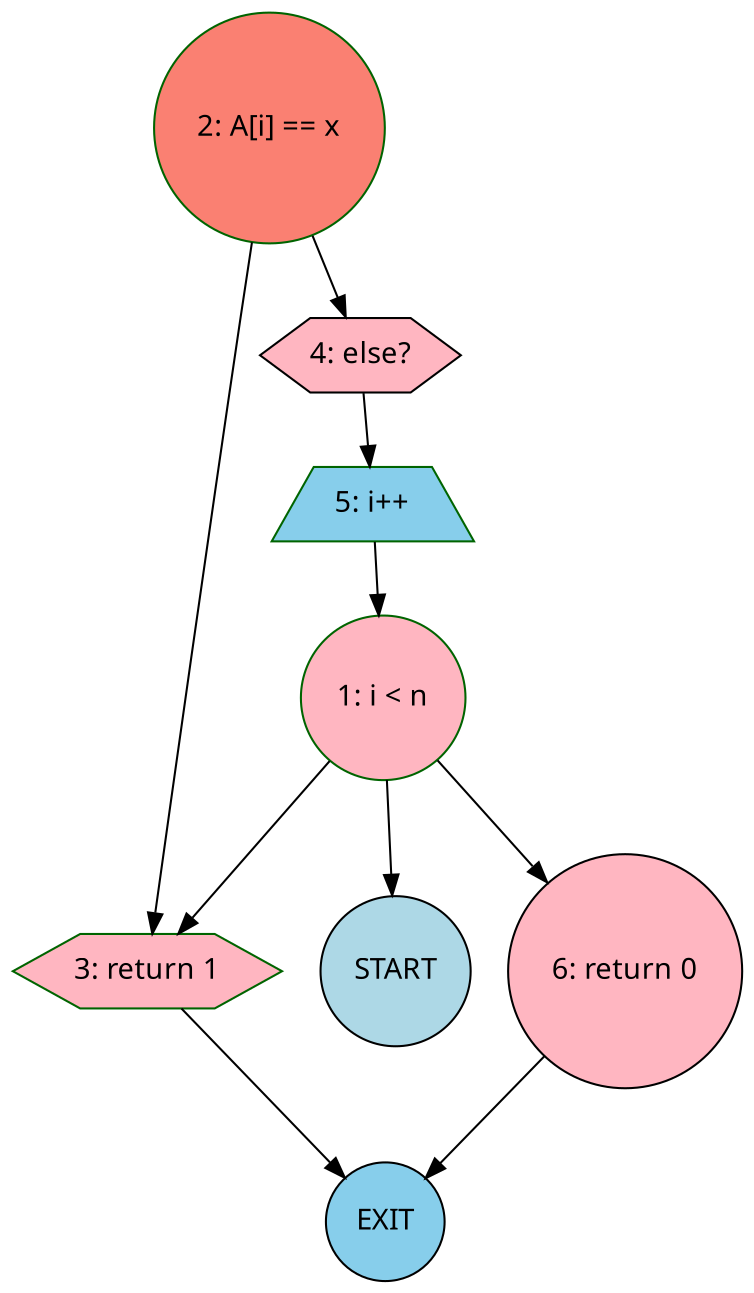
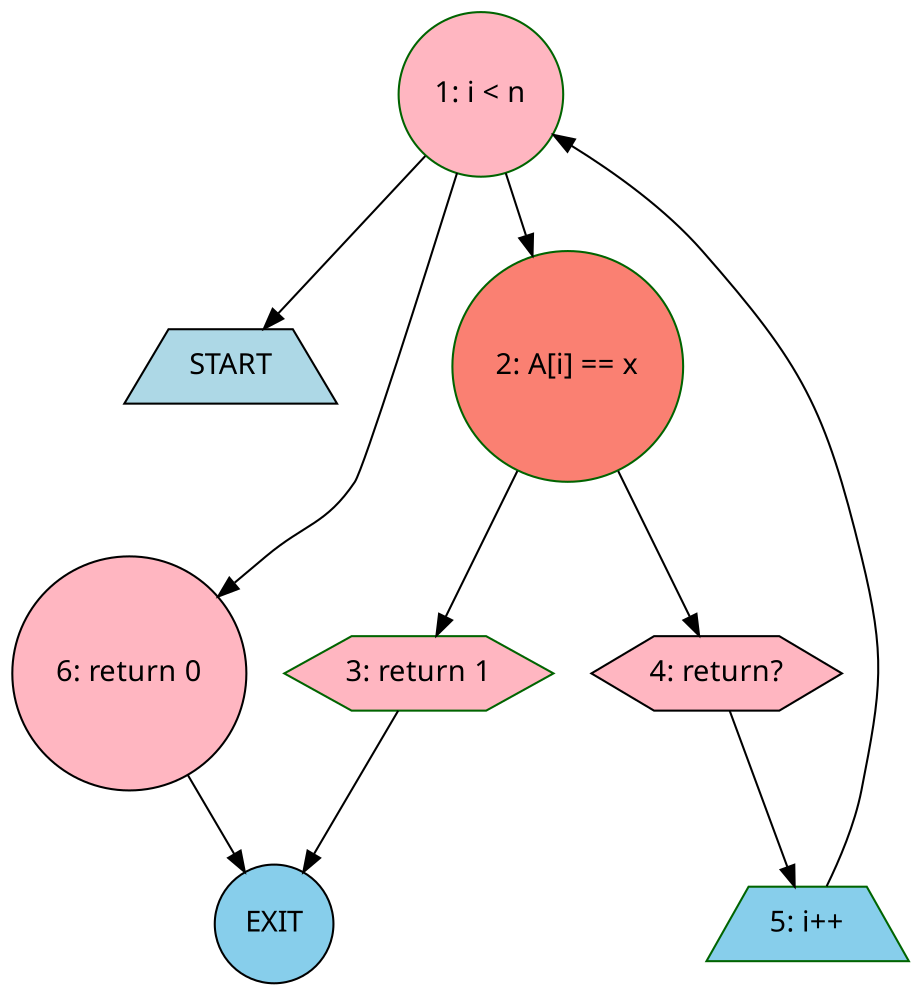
(360, 355) -> (717, 673)
(261, 839) -> (516, 204)
(396, 971) -> (231, 366)
